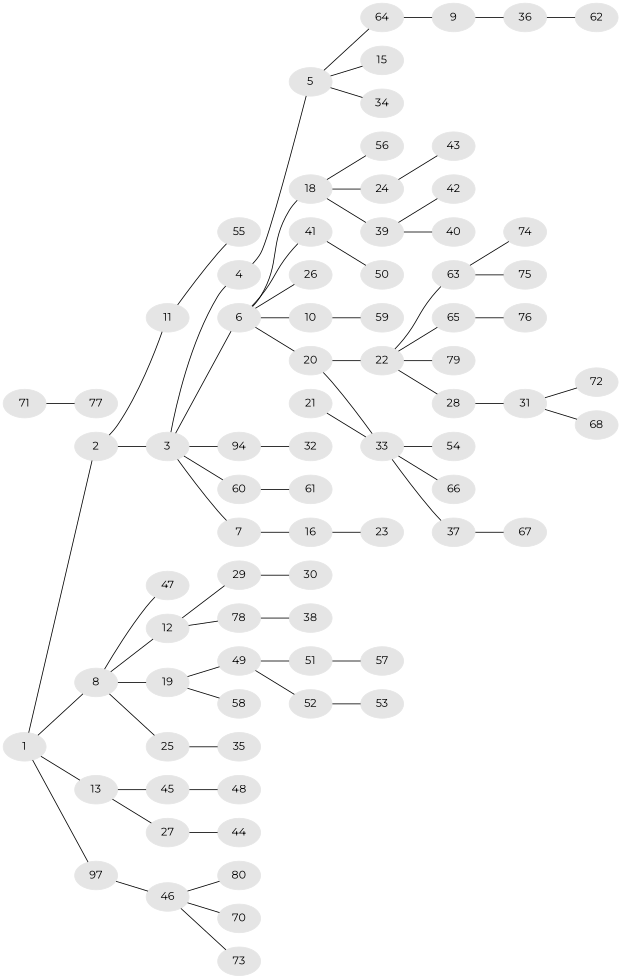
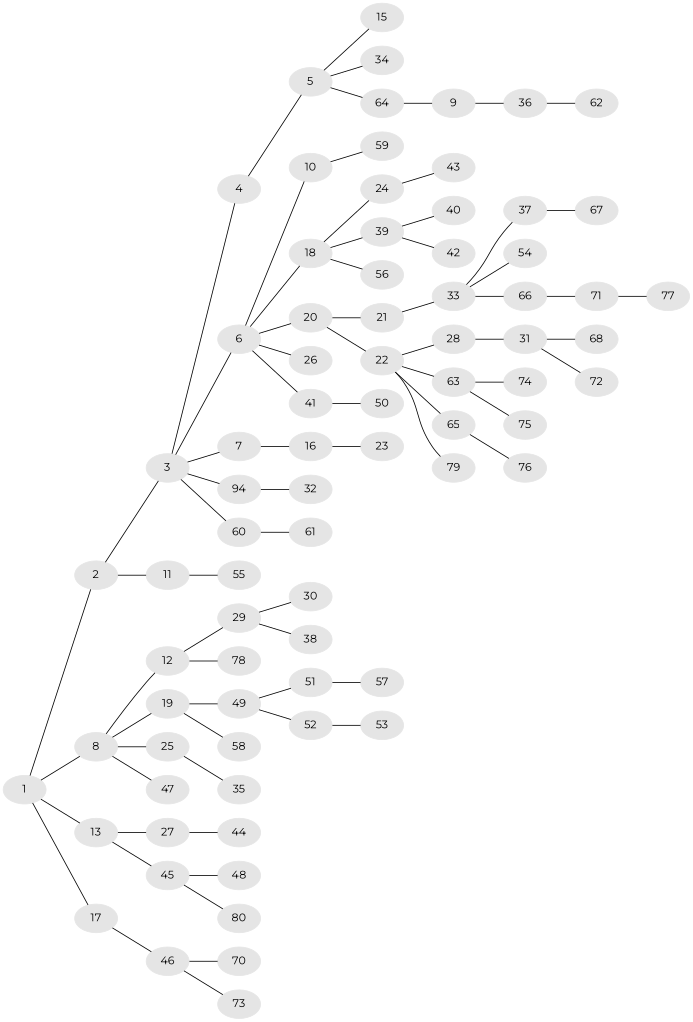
none -> (561, 296)
(349, 402) -> (347, 318)
(275, 618) -> (275, 629)
(96, 875) -> (96, 918)
(204, 886) -> (203, 897)
